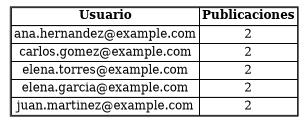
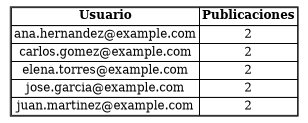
(105, 88) -> (105, 88)
